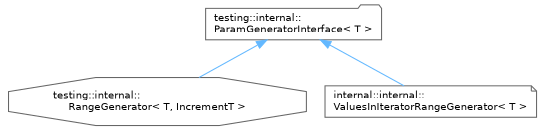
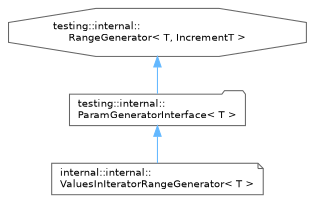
(228, 61) -> (157, 80)
